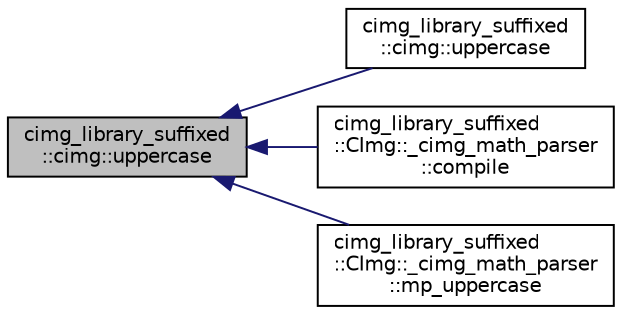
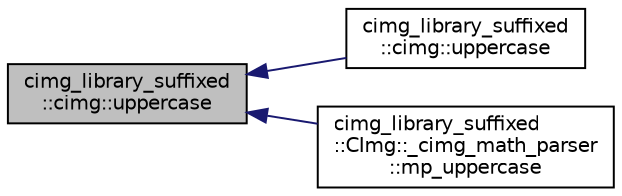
(466, 147) -> none
